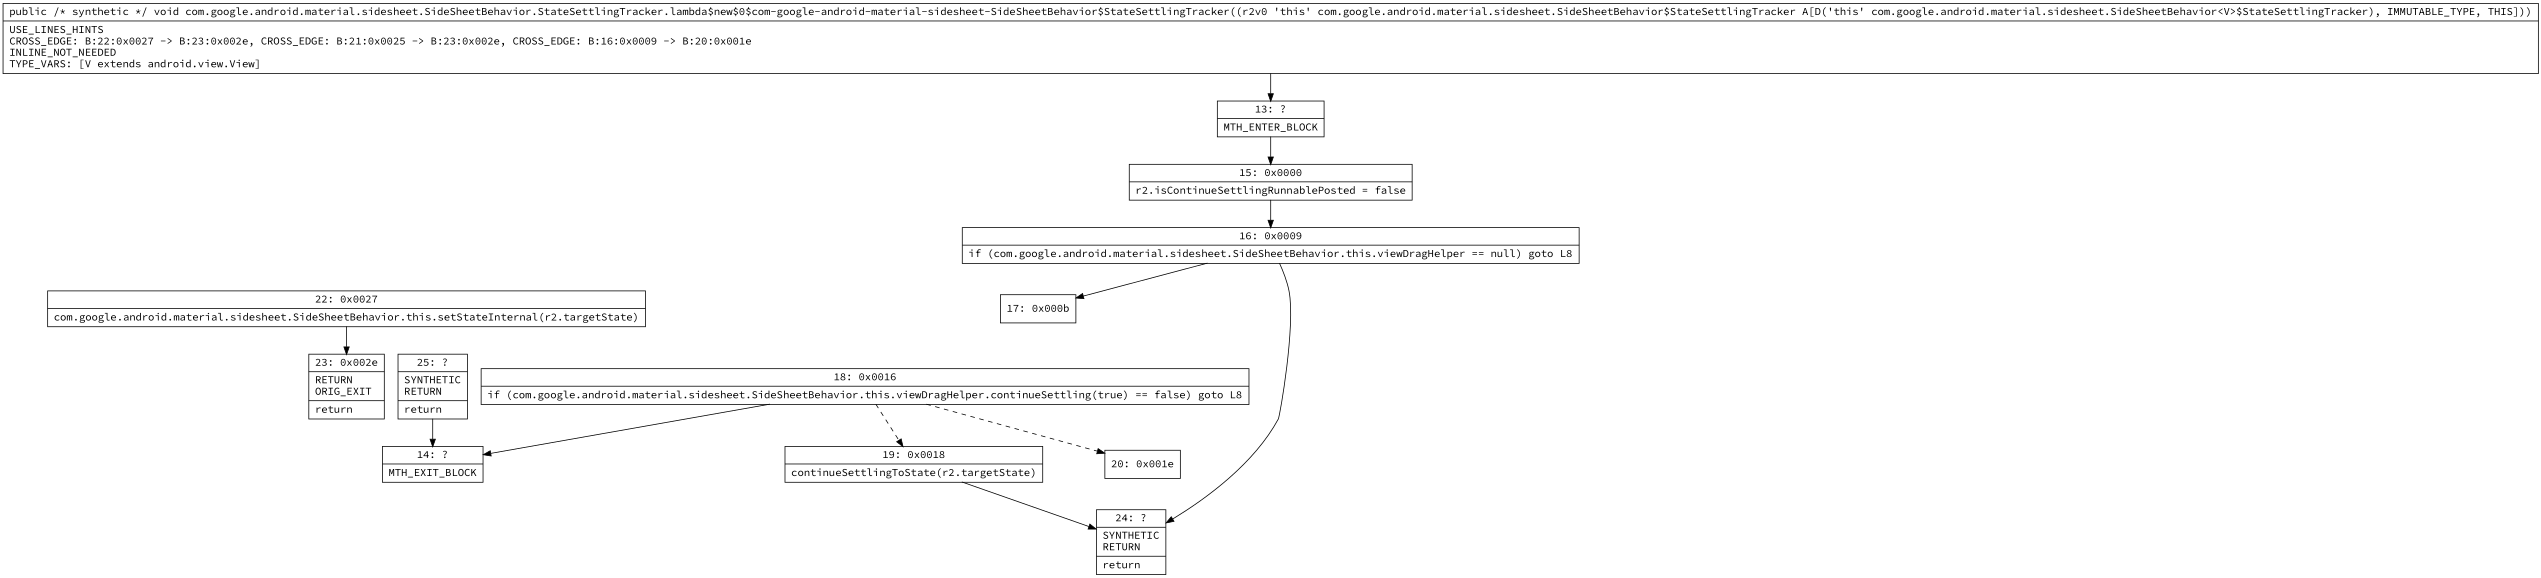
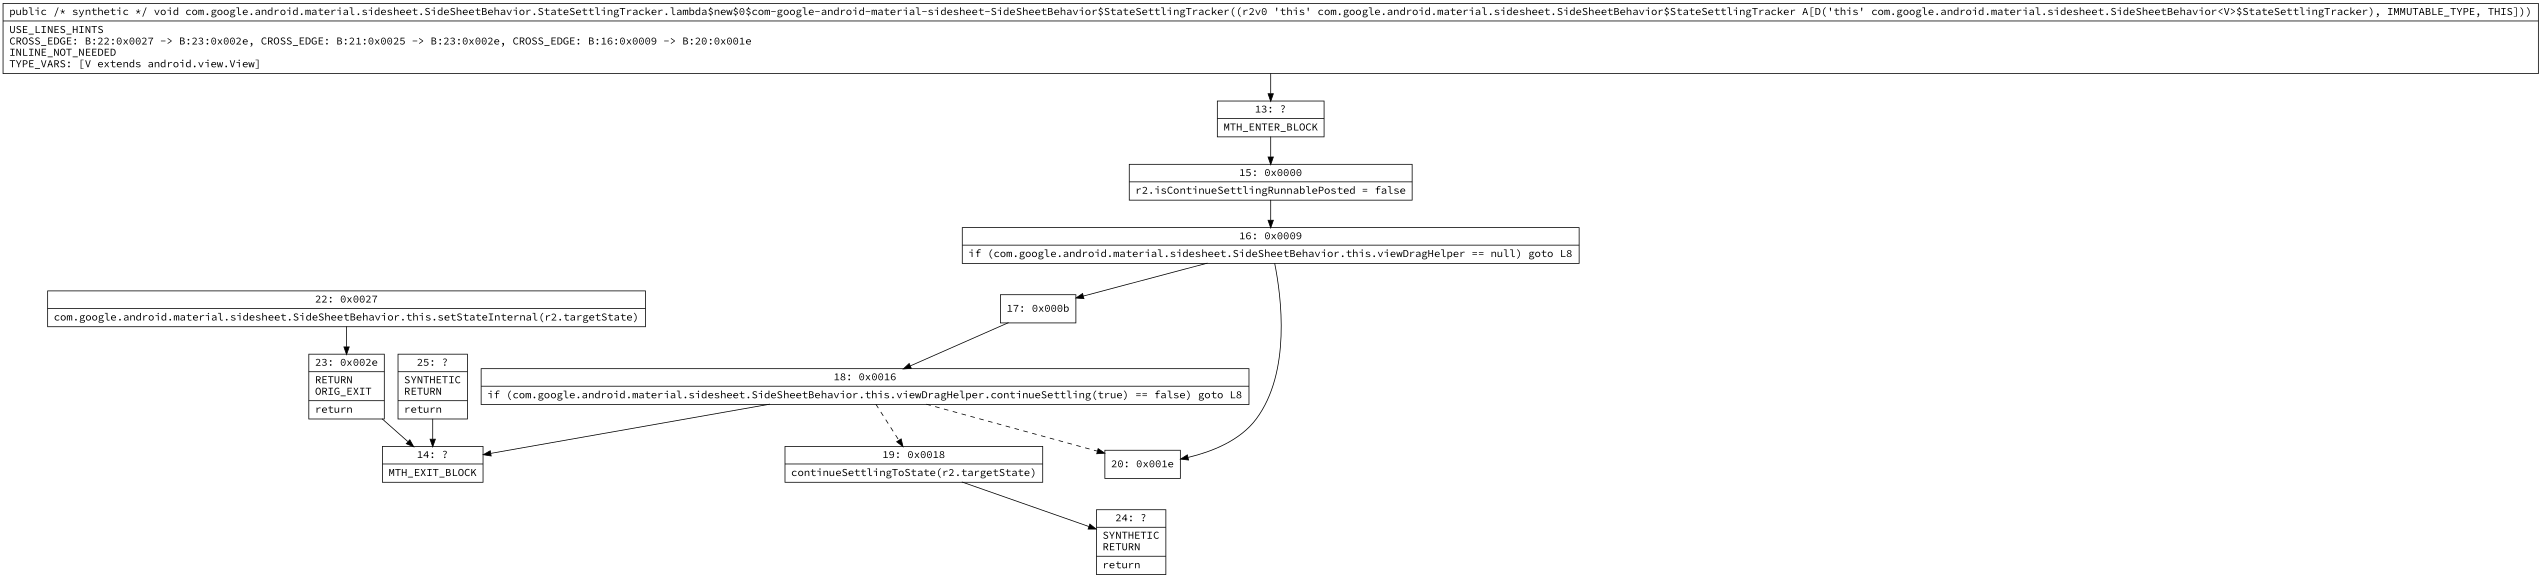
none -> (959, 344)
(1280, 413) -> (1274, 382)
none -> (395, 430)
